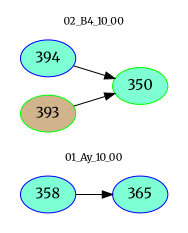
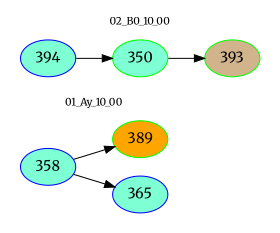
(94, 22) -> (140, 22)
(89, 101) -> (181, 58)
none -> (140, 139)
